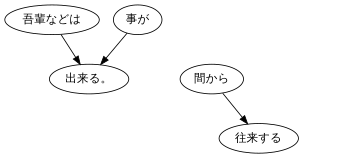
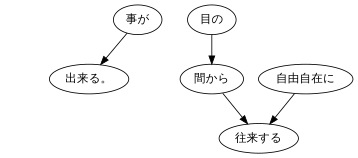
(52, 20) -> none
none -> (212, 20)
none -> (306, 79)
